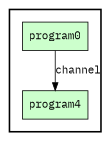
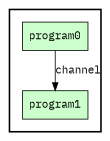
(55, 105) -> (55, 105)
